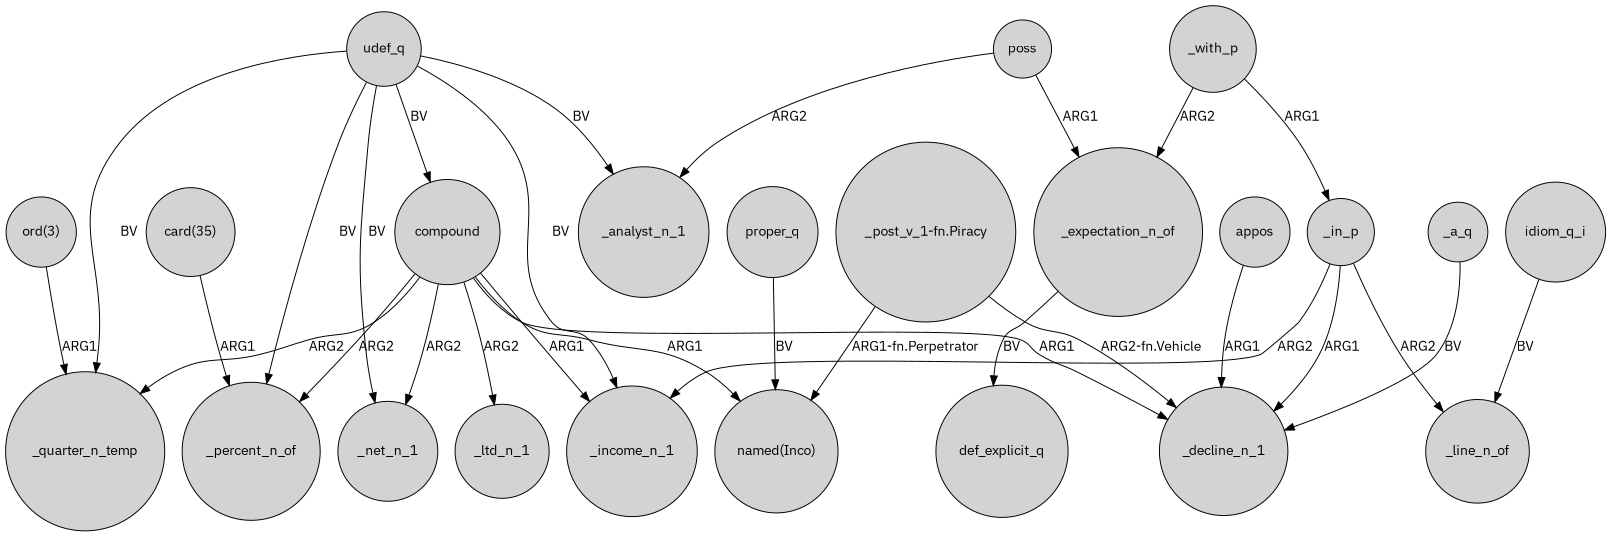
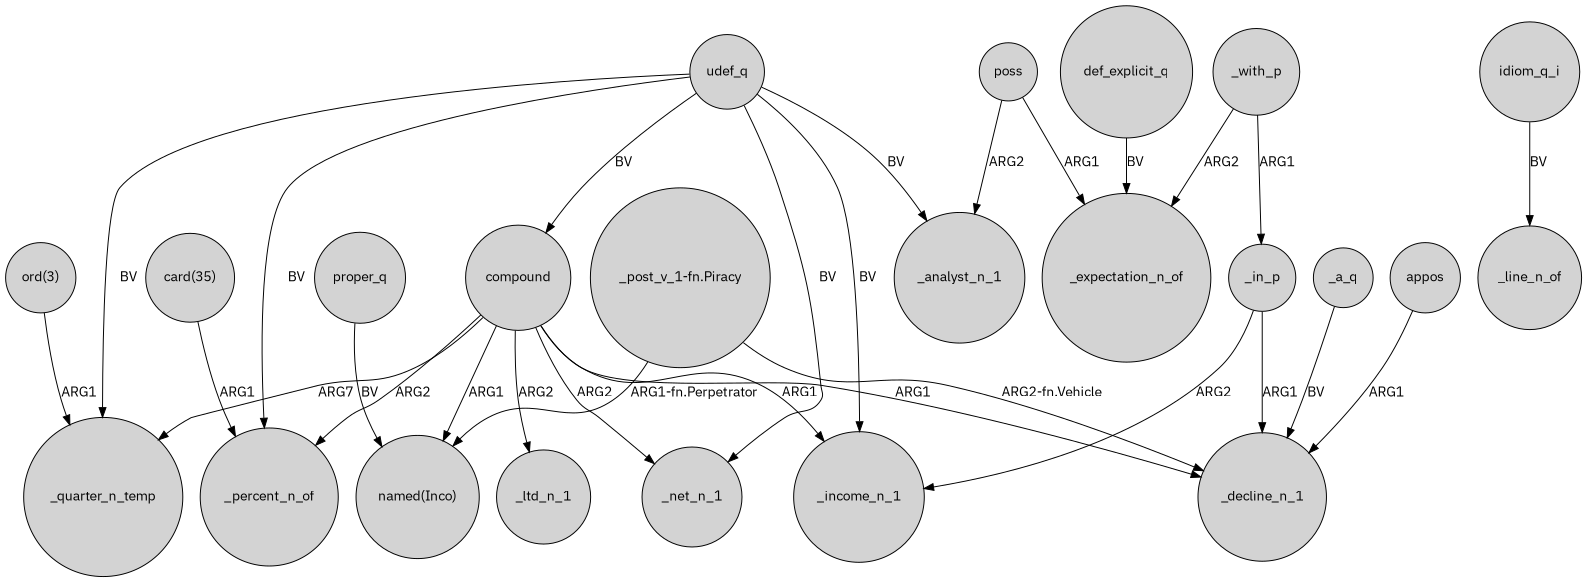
(1016, 328) -> (1126, 161)
(1390, 337) -> none
(327, 347) -> (336, 393)
